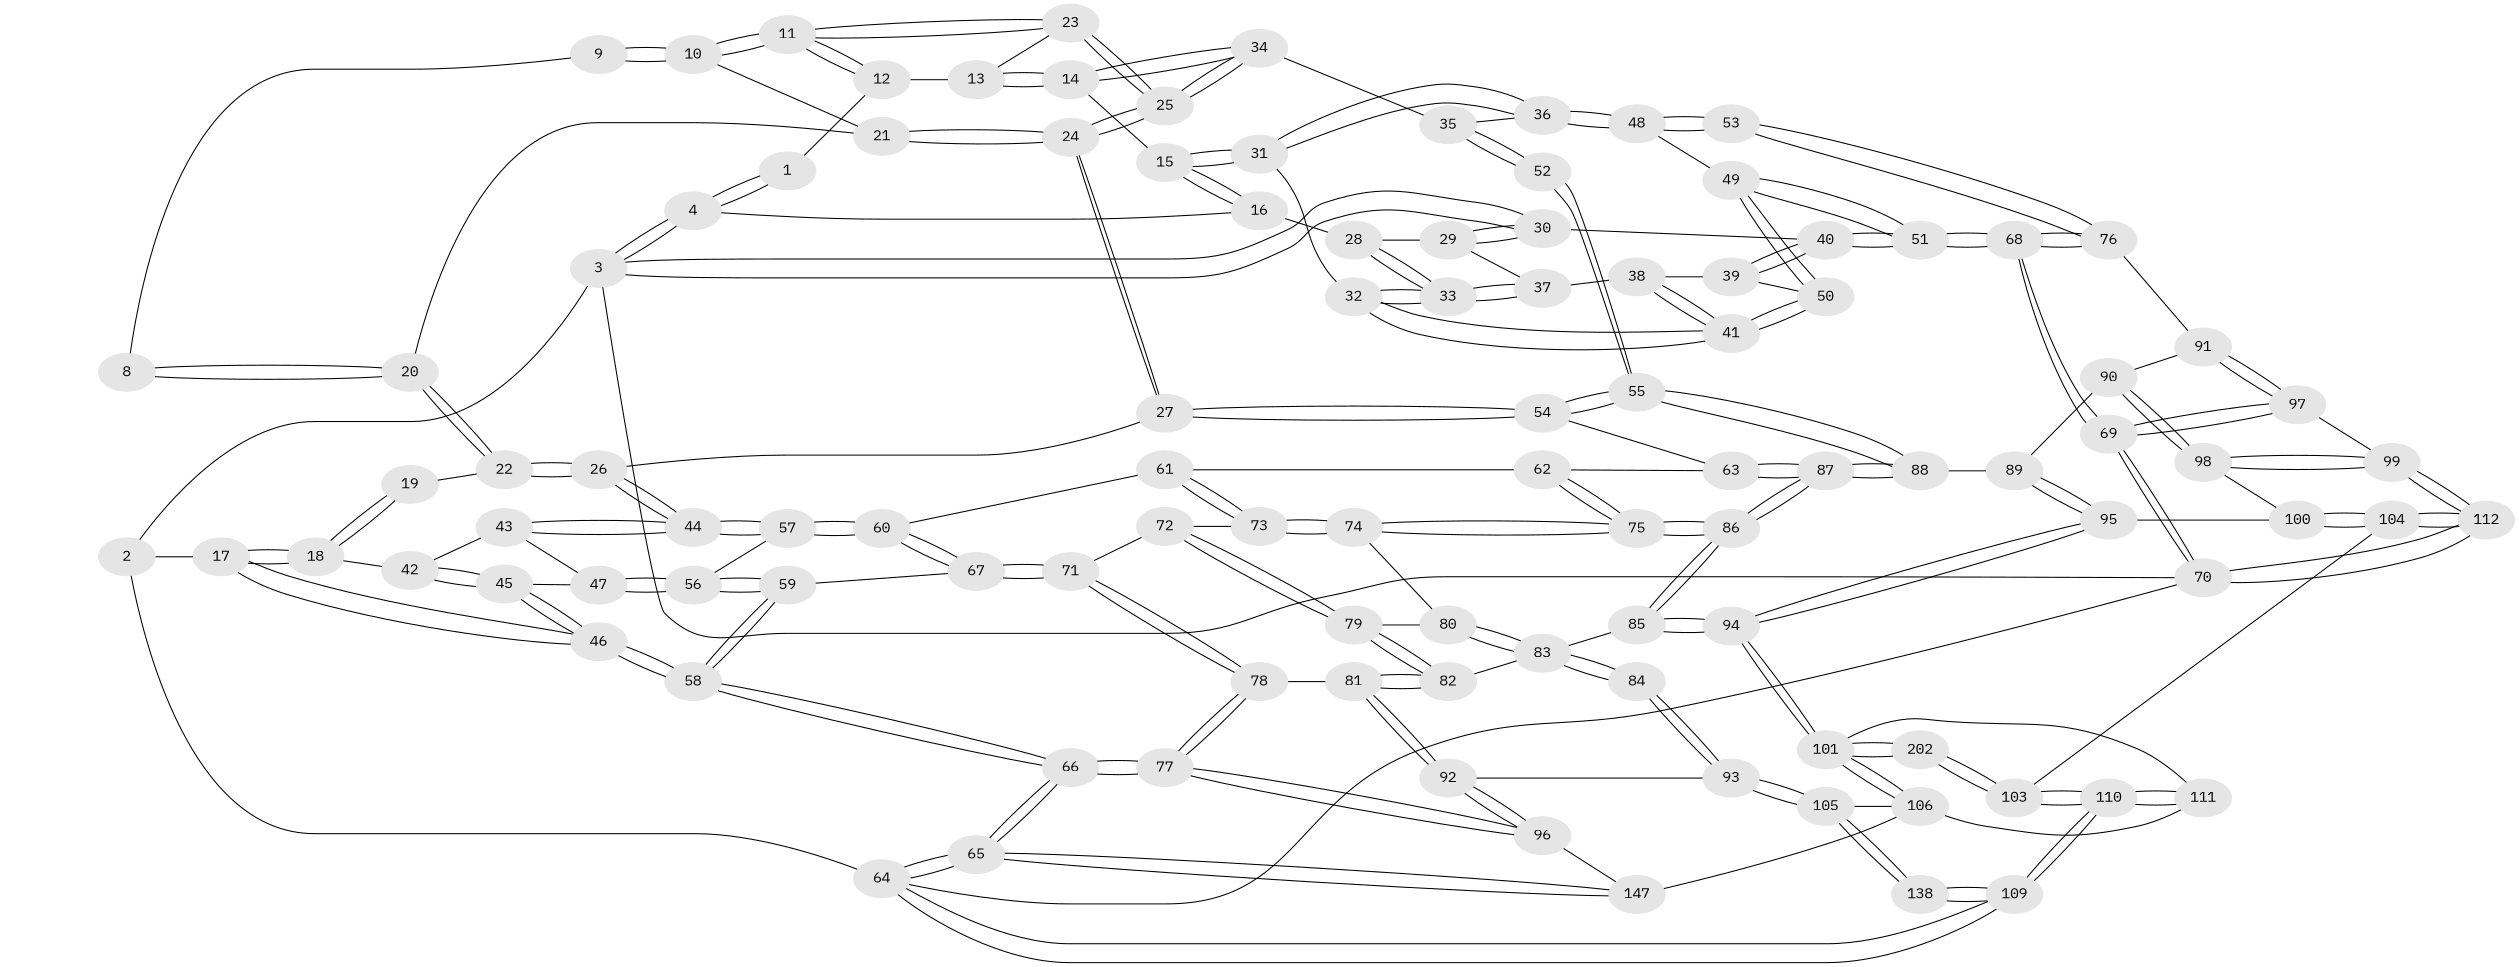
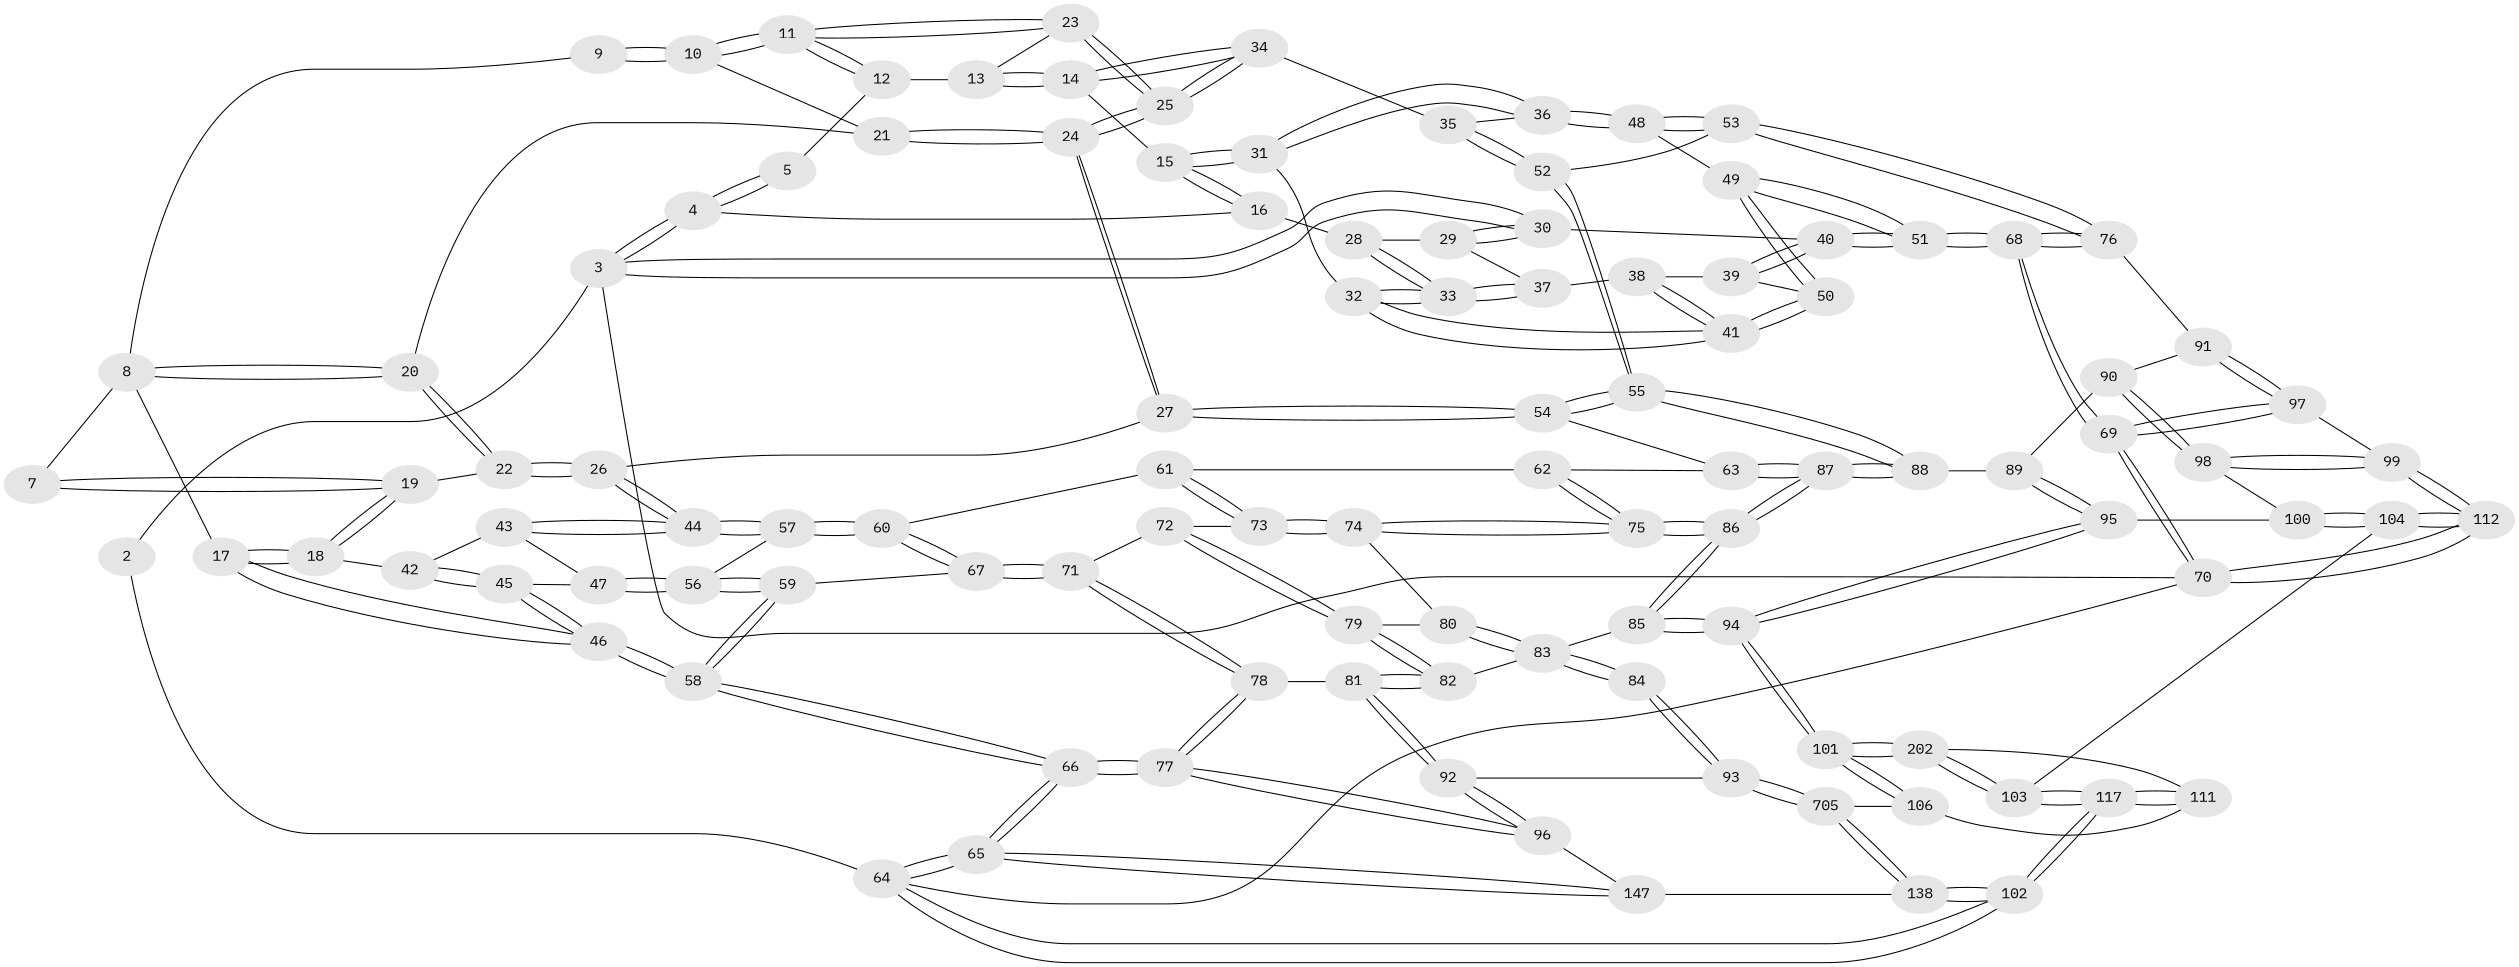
none -> (1641, 158)
(788, 171) -> (788, 171)
none -> (33, 484)
(174, 557) -> (174, 464)
(2022, 724) -> (2061, 756)
(2109, 798) -> (2109, 798)
(1826, 806) -> (1826, 806)
(1782, 858) -> (1778, 894)
(2014, 894) -> (2014, 894)
